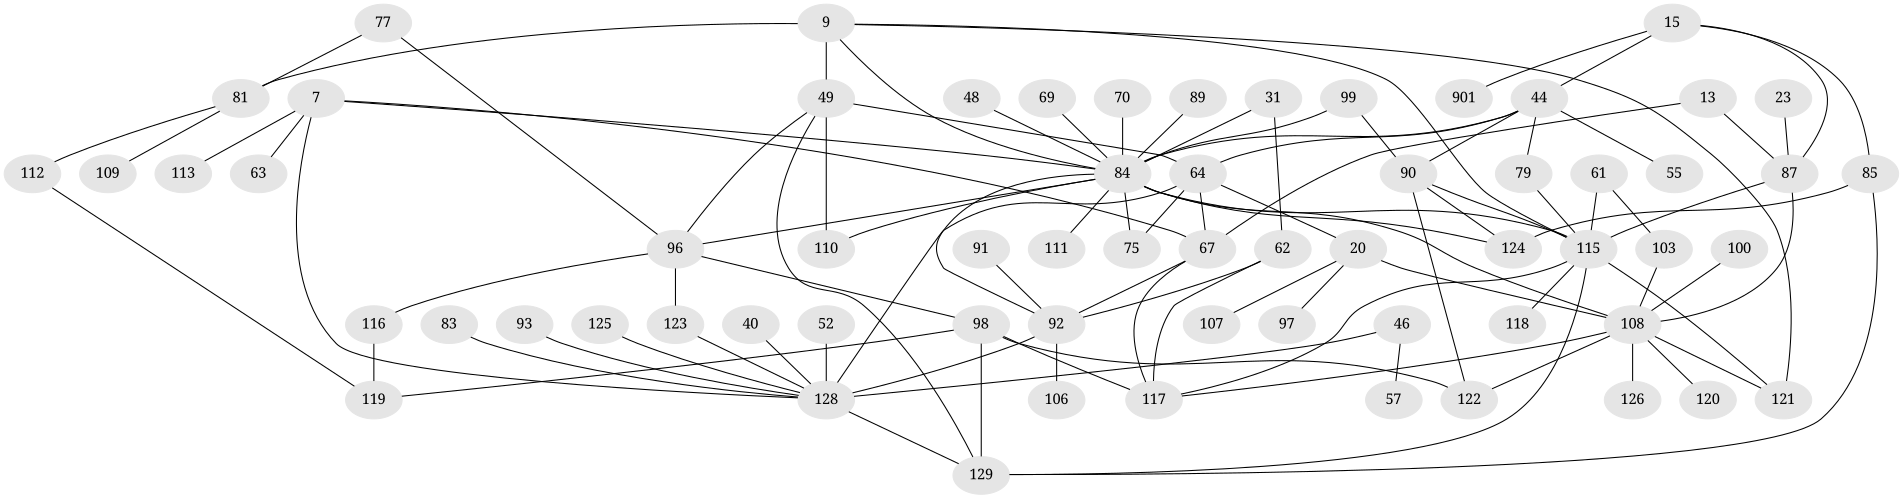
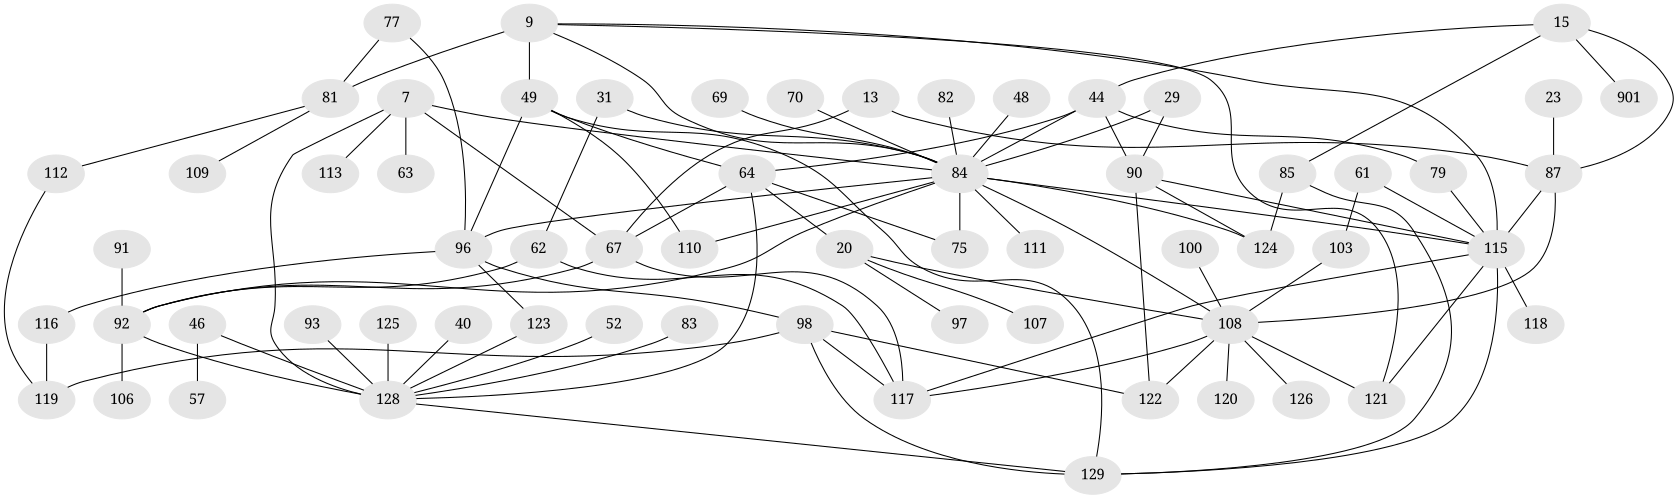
(1198, 98) -> (946, 98)
(1349, 98) -> (1172, 98)
(1675, 174) -> none
